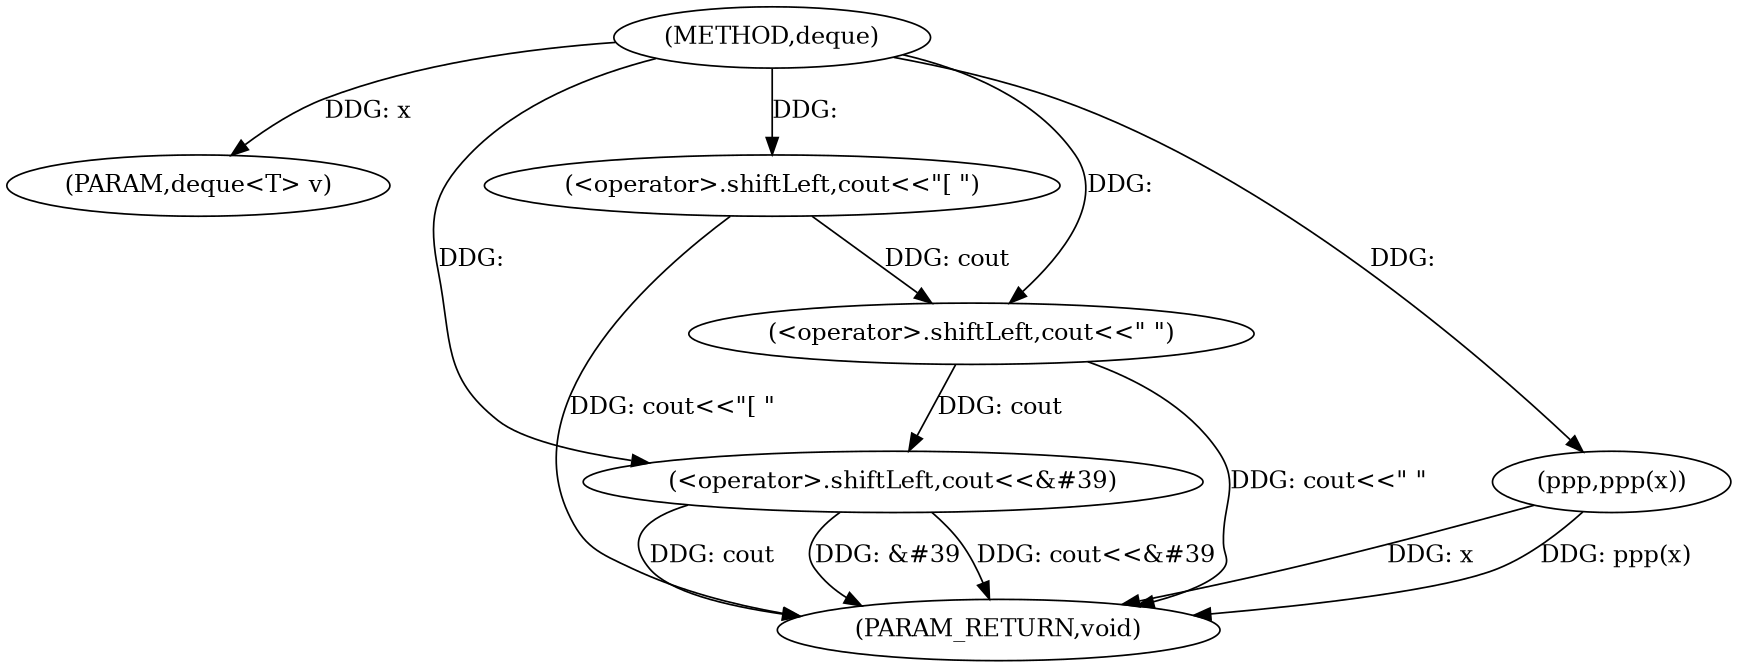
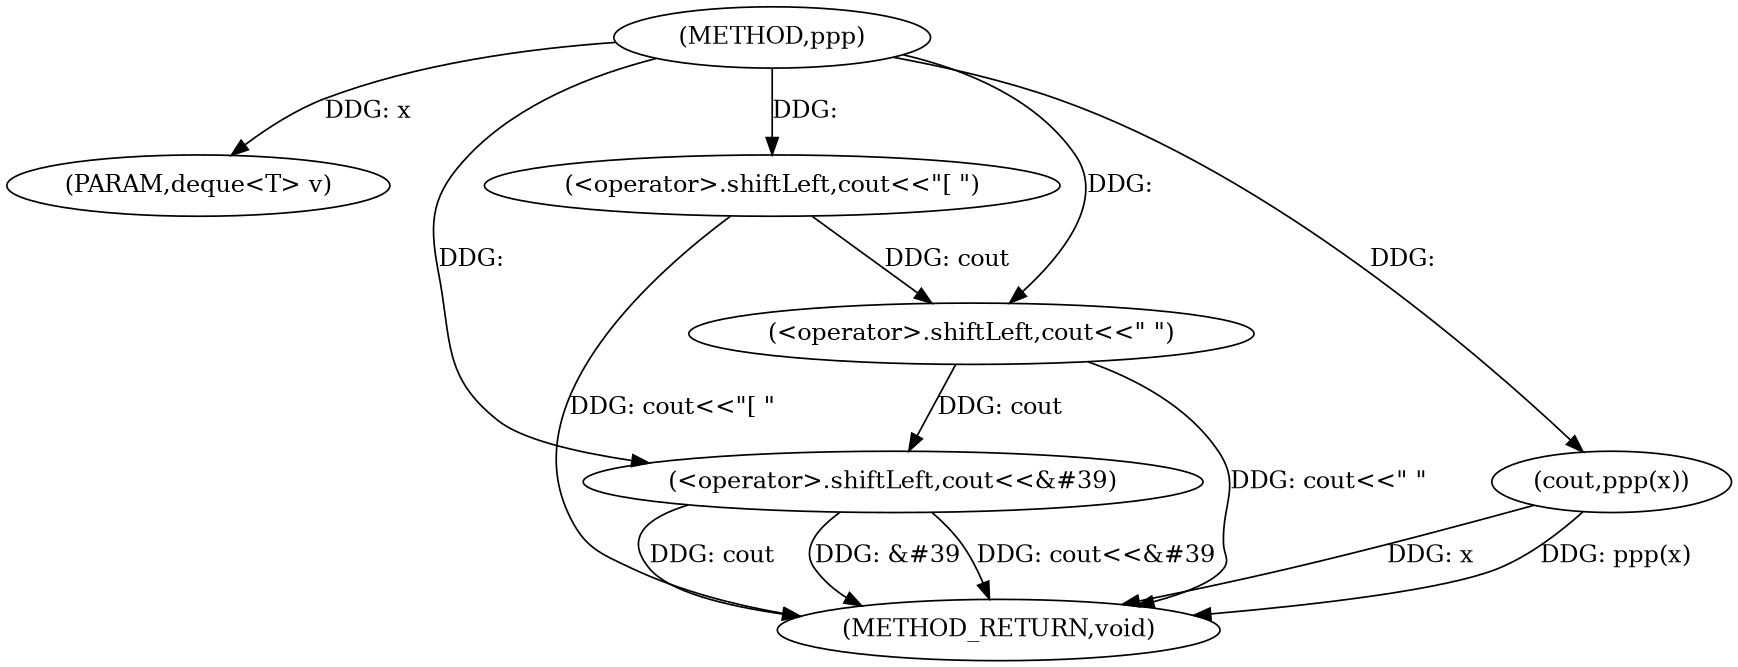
(772, 37) -> (772, 37)
(1612, 482) -> (1612, 482)
(999, 630) -> (999, 630)
